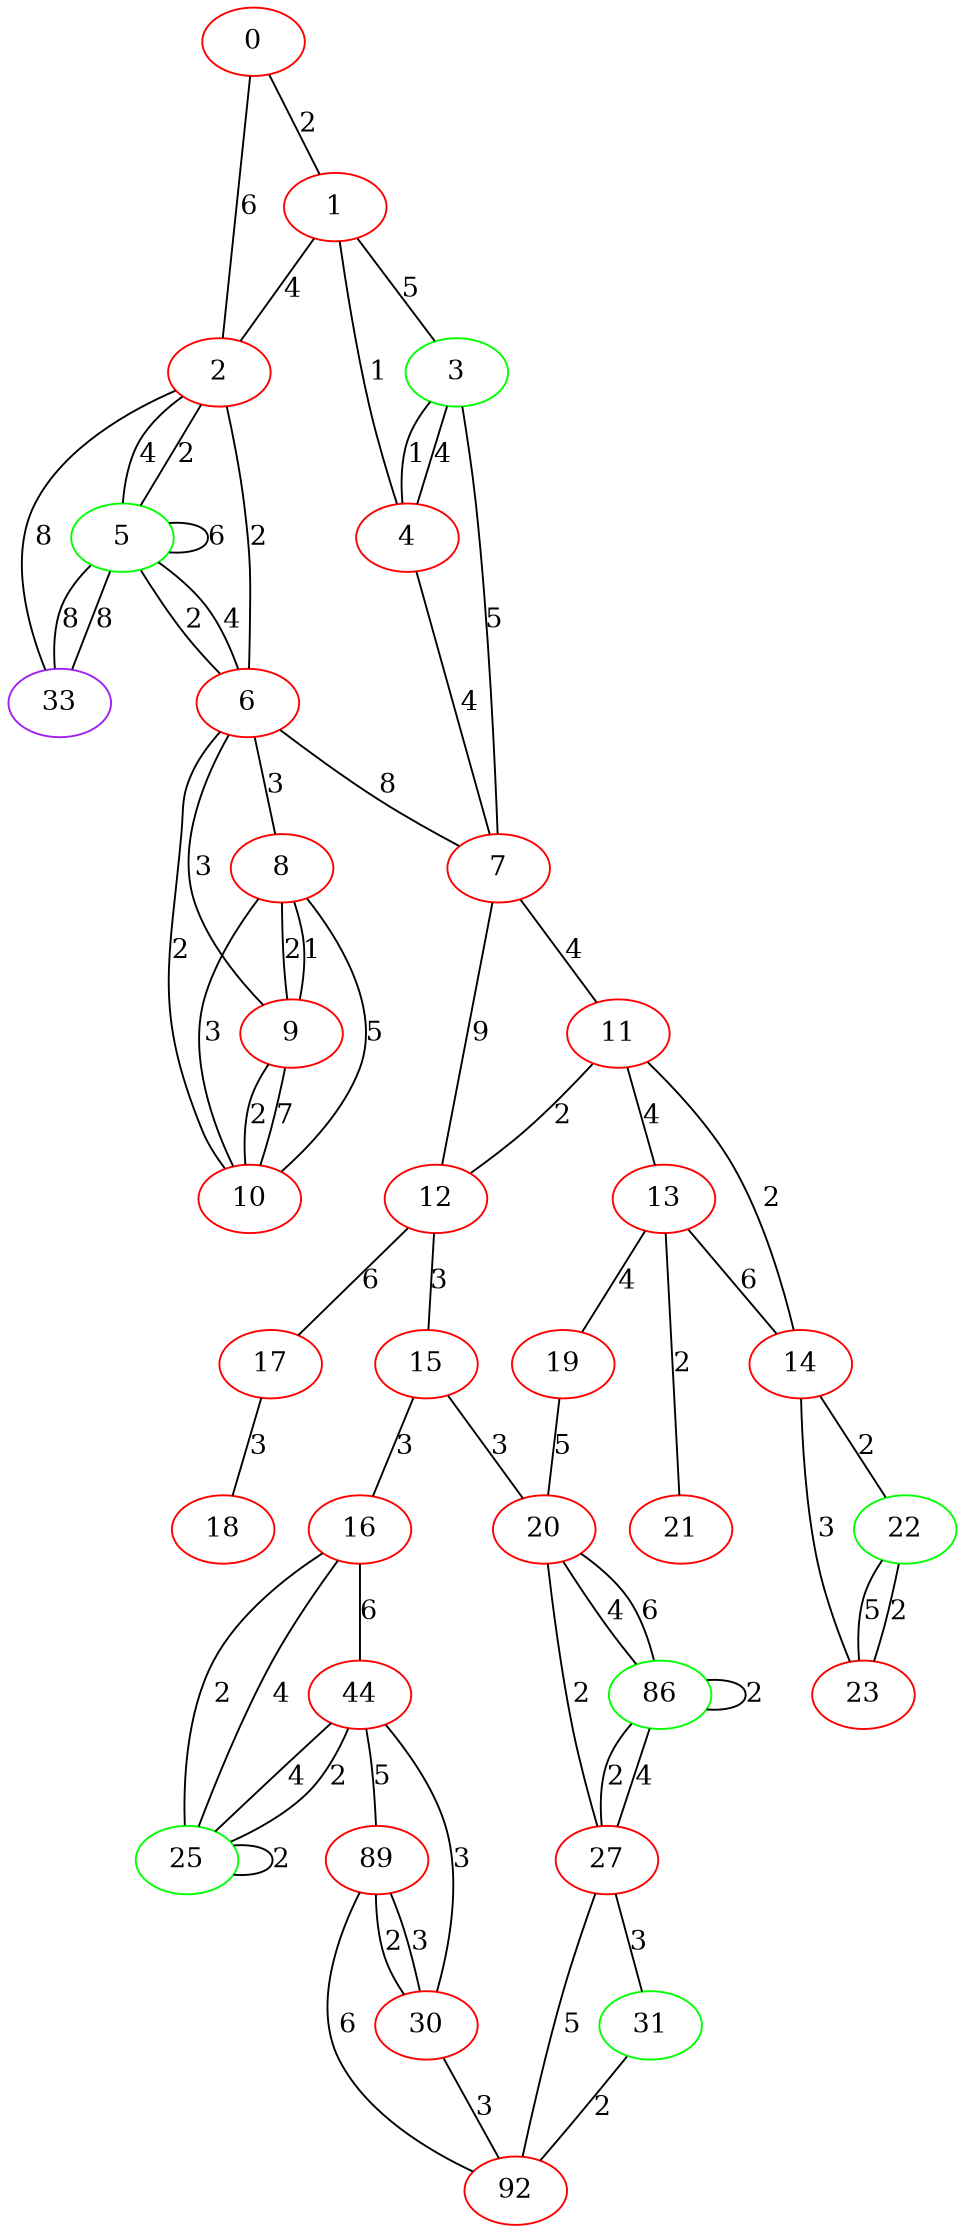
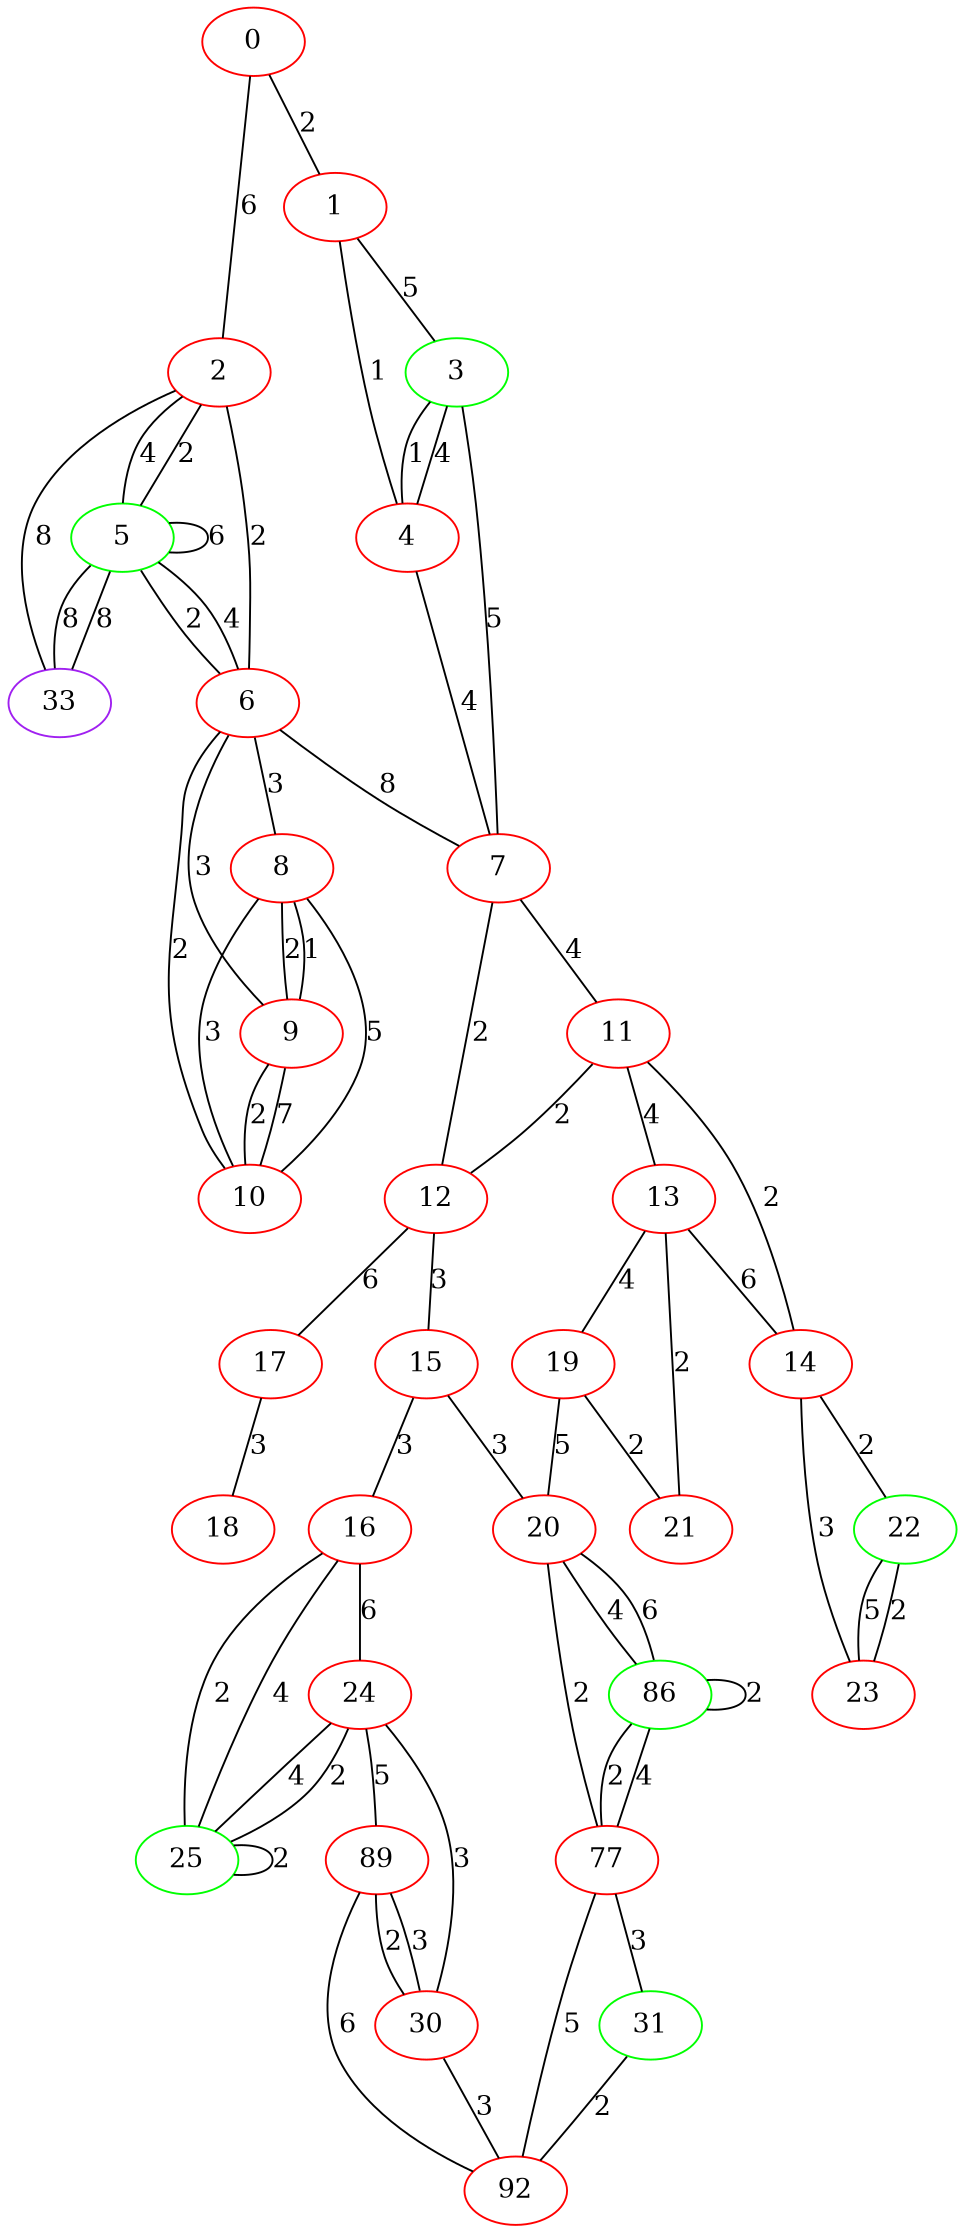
(277, 290) -> none
(482, 1034) -> (482, 1034)
none -> (622, 1447)
(360, 1695) -> (360, 1695)
(607, 1860) -> (607, 1860)
